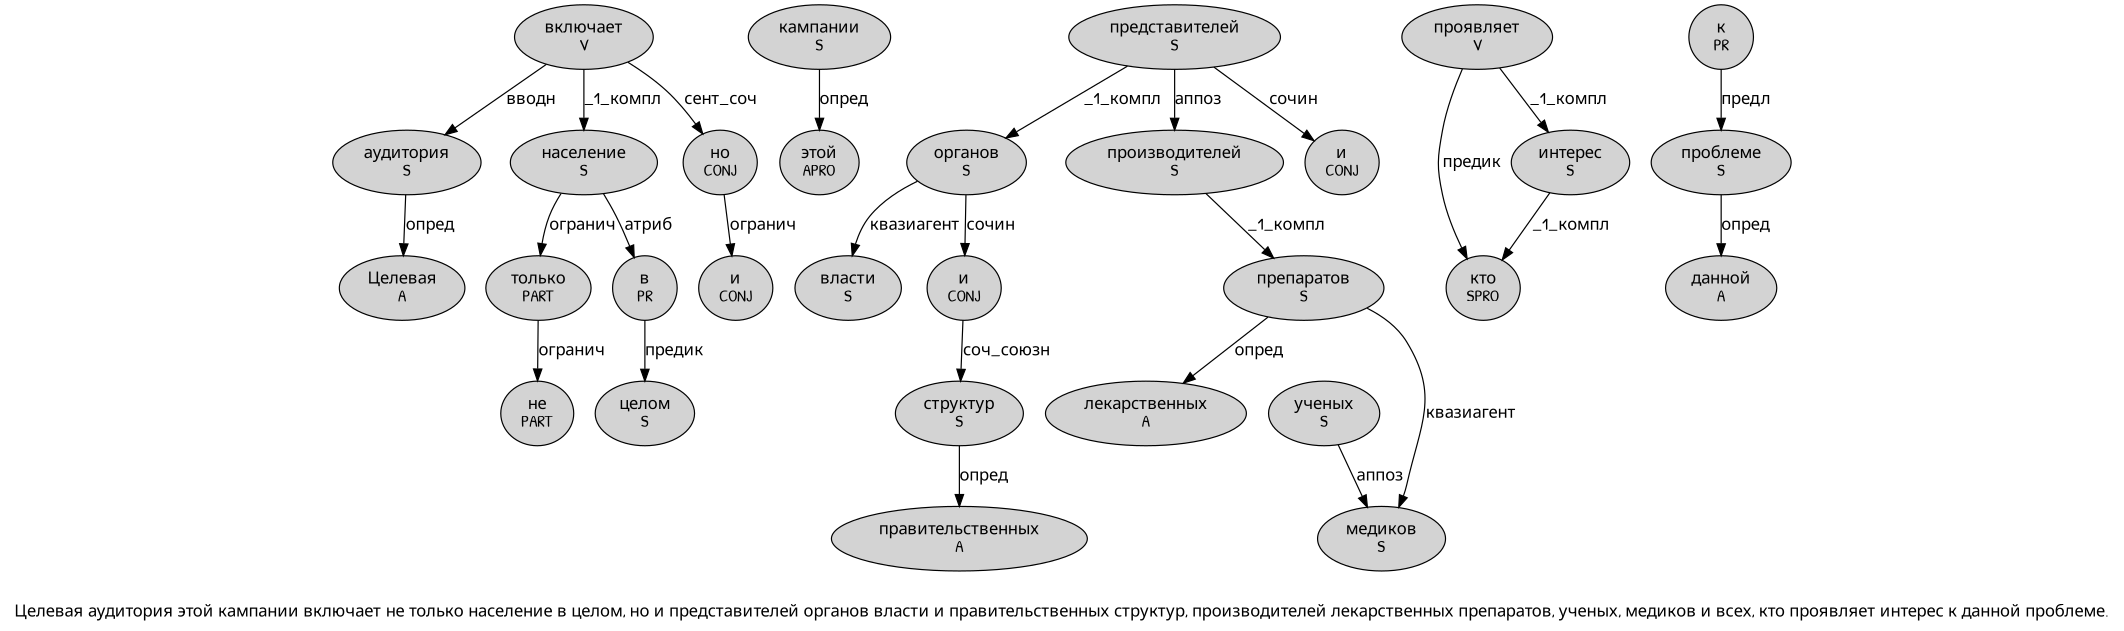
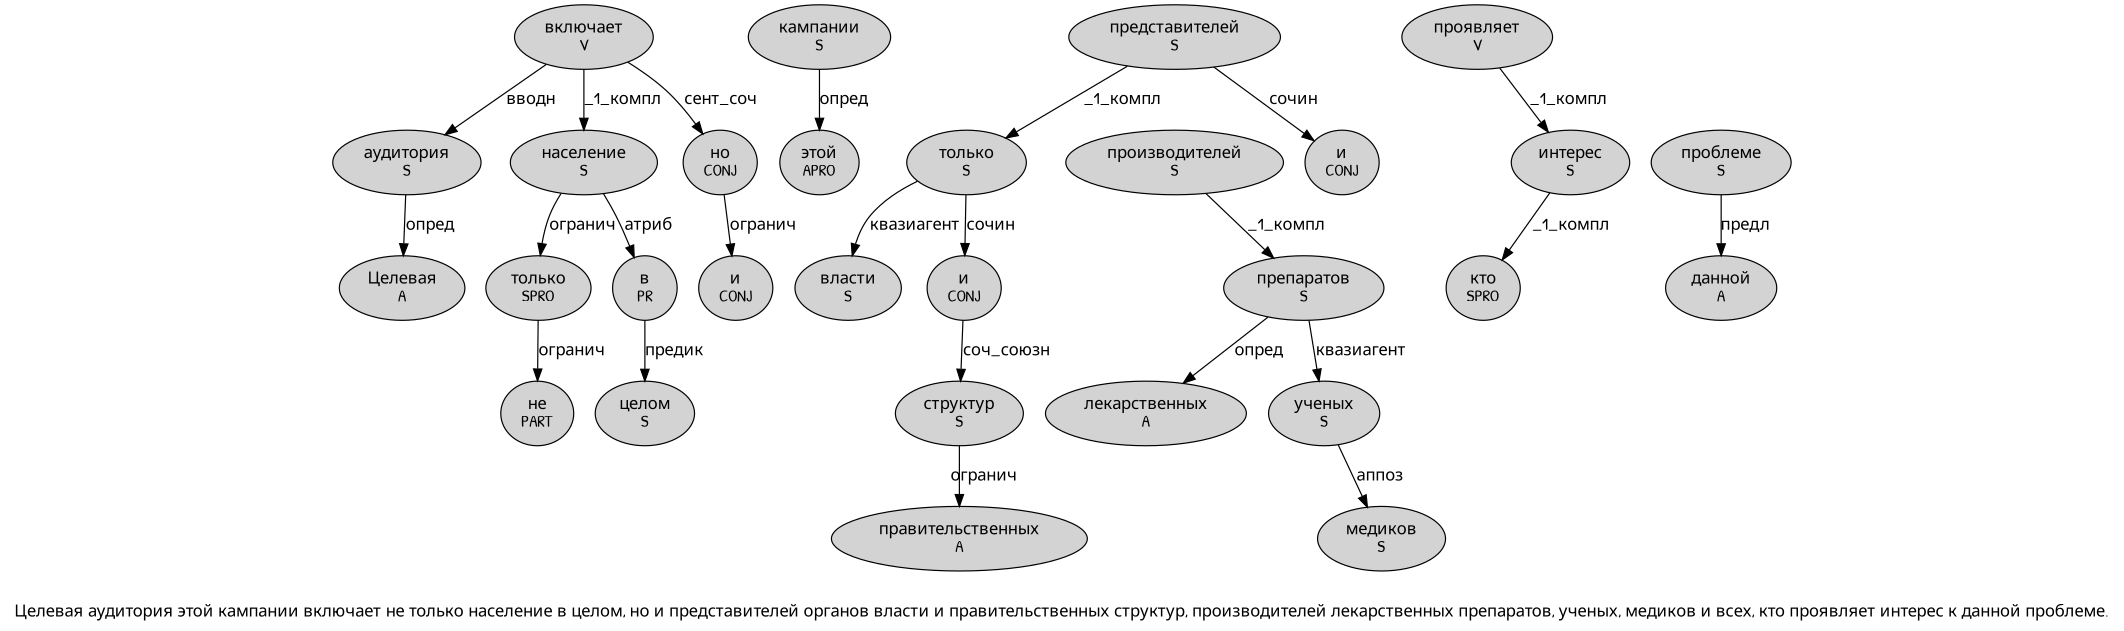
(1721, 37) -> none
(1175, 94) -> none
(1439, 159) -> none
(967, 162) -> (967, 162)
(1746, 225) -> (1746, 225)
(538, 288) -> (538, 288)
(1425, 392) -> (1313, 345)
(984, 476) -> (984, 476)
